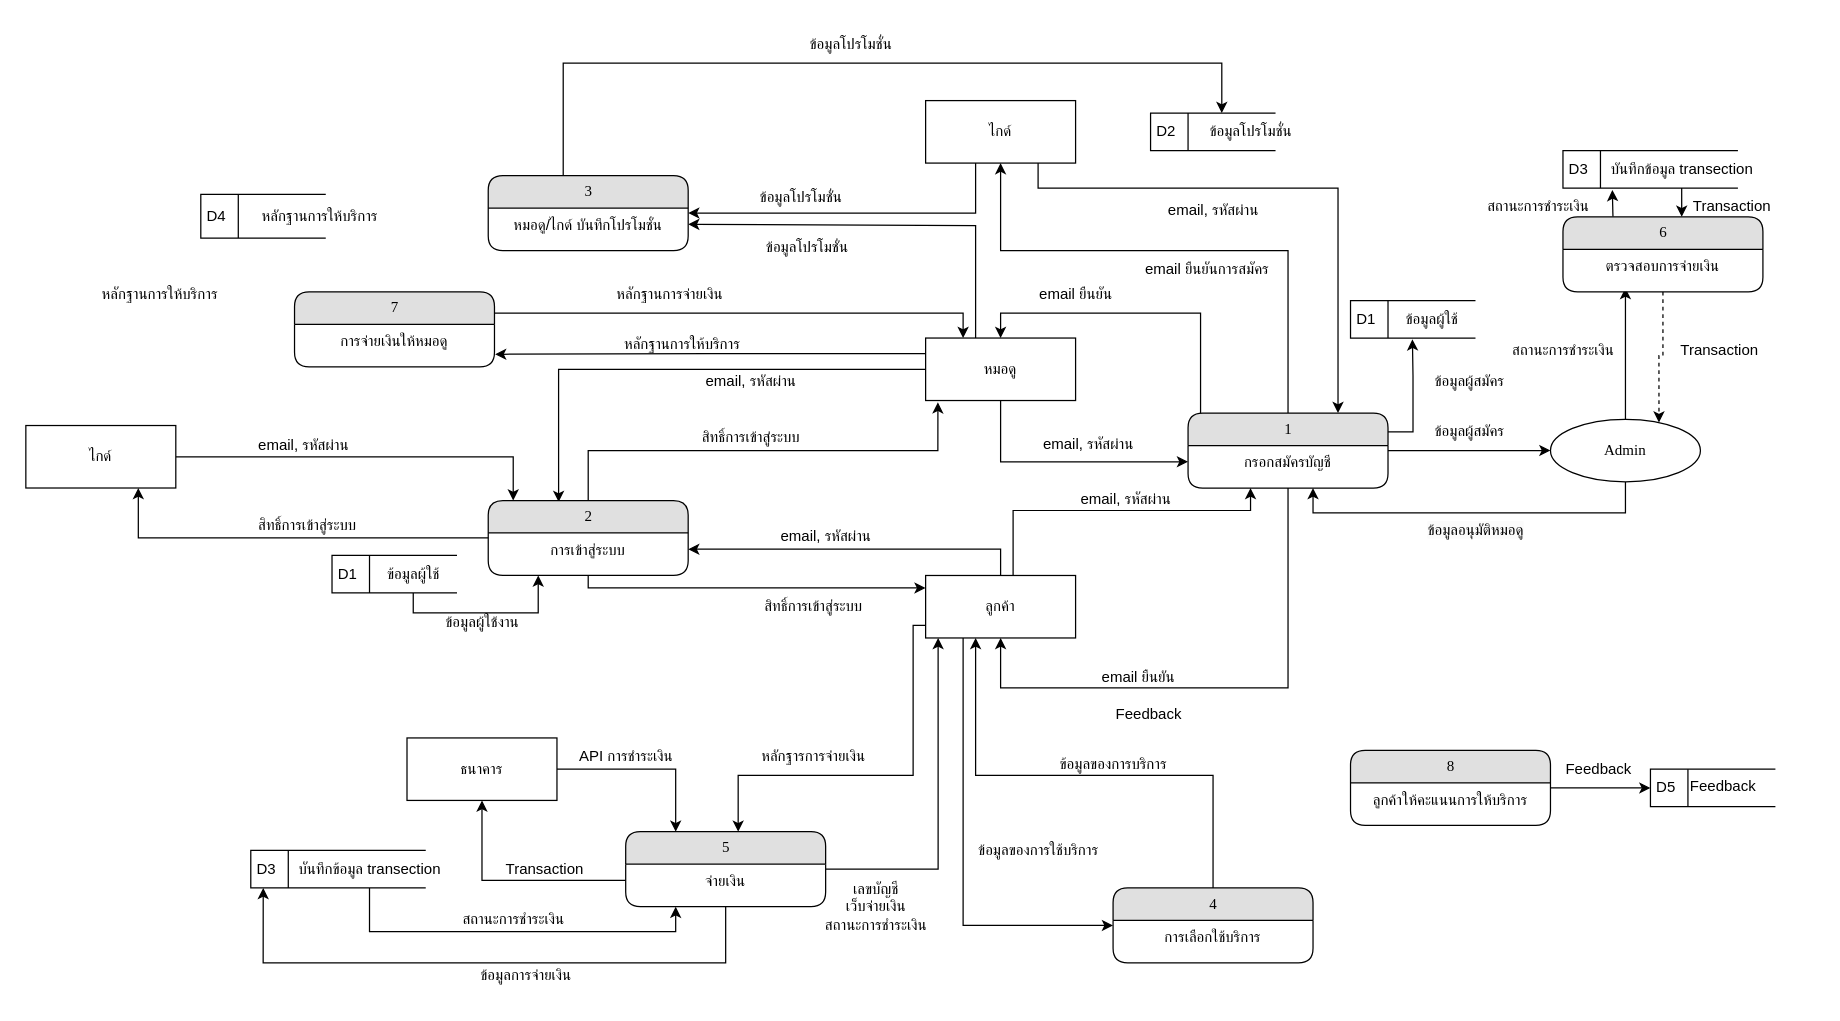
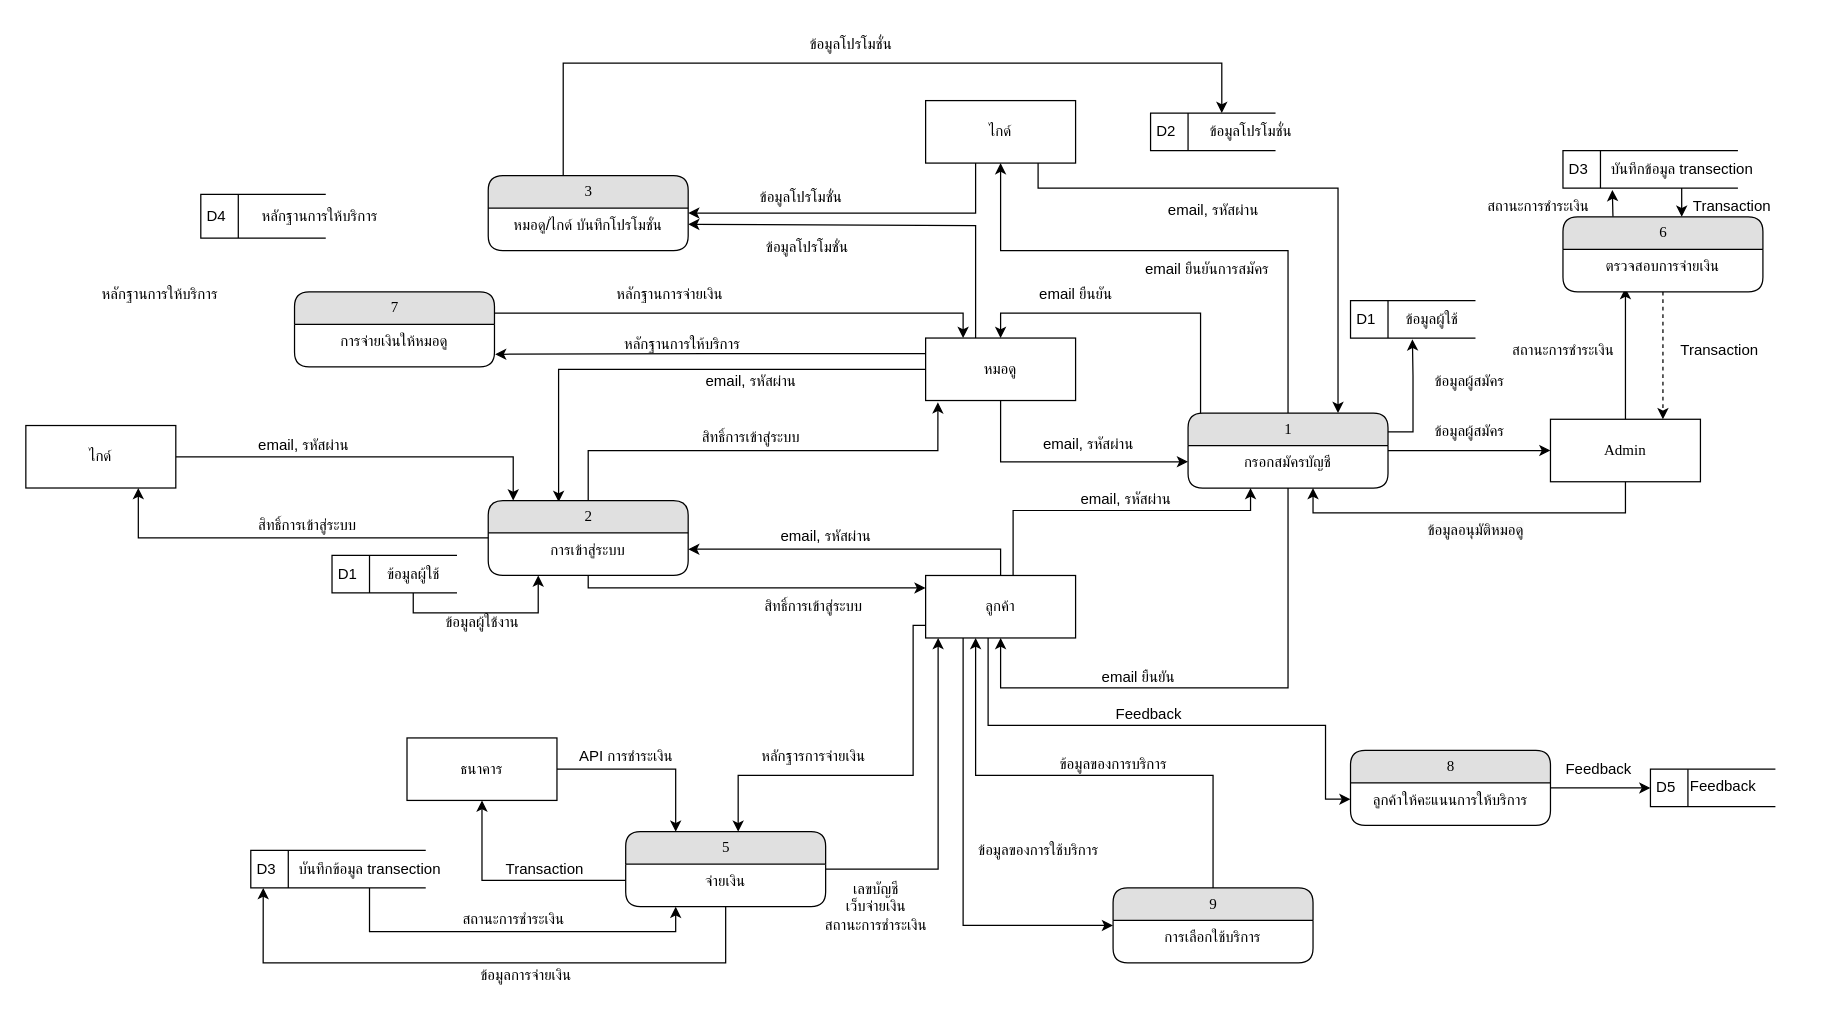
(1626, 451) -> (1626, 451)
none -> (1158, 726)
(1214, 904) -> (1214, 904)
